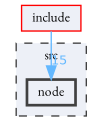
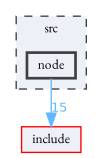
(51, 52) -> (51, 98)
